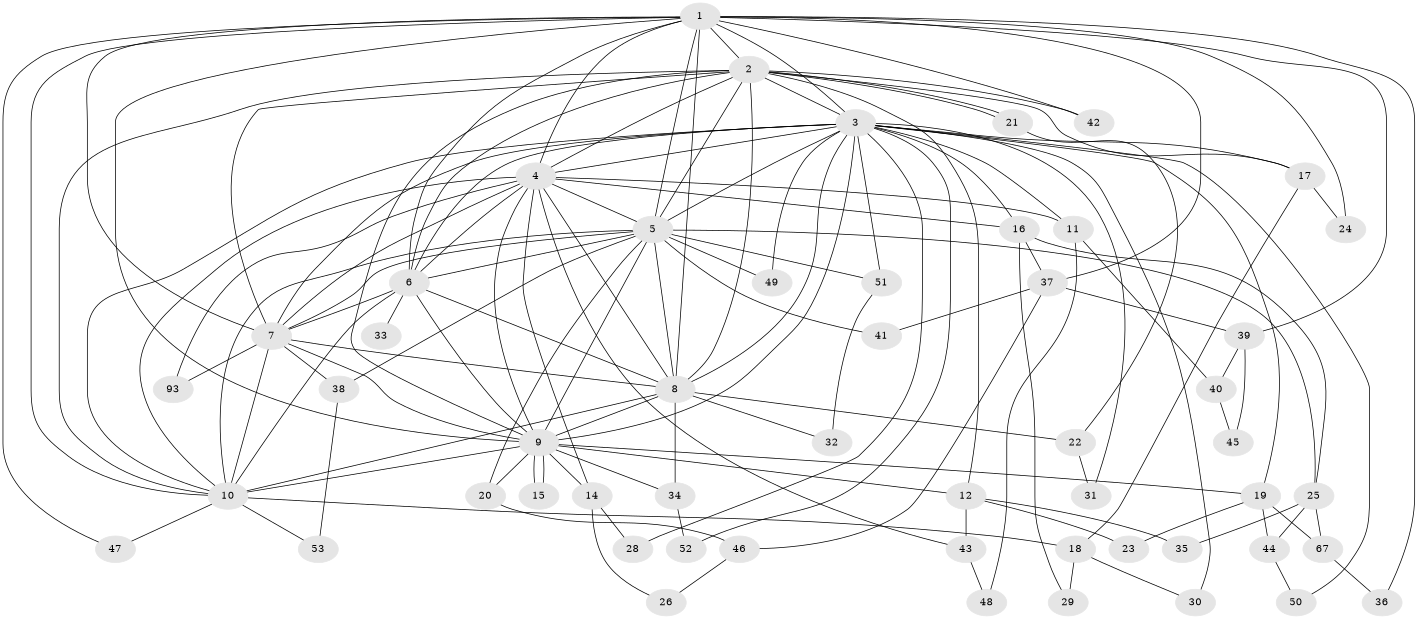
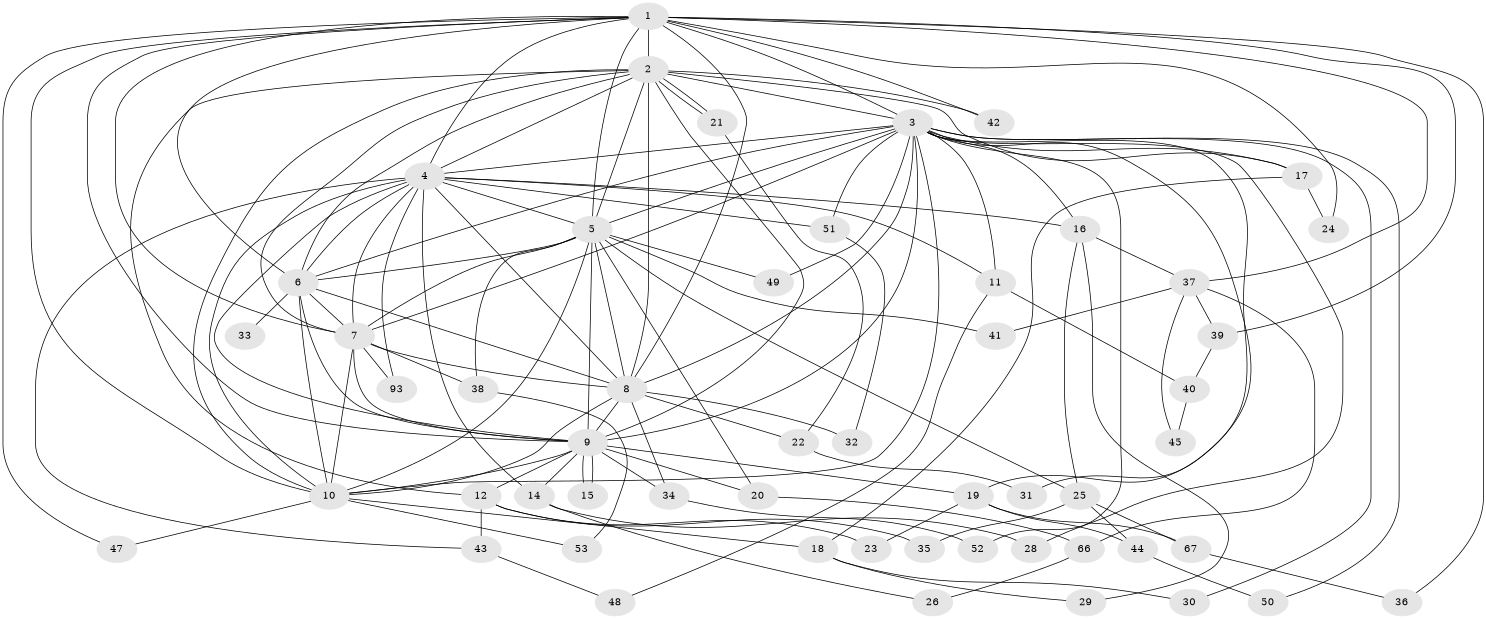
(767, 256) -> (627, 203)
(1244, 390) -> (1164, 362)
(740, 549) -> (1085, 549)
